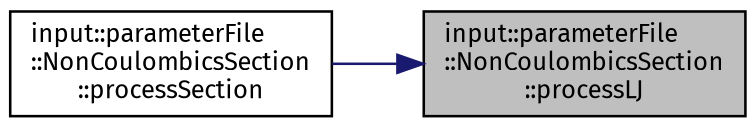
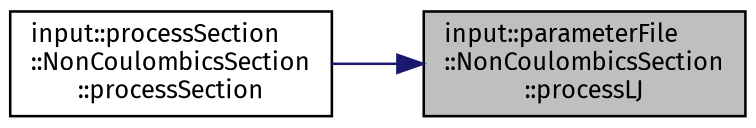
(171, 64) -> (171, 64)
